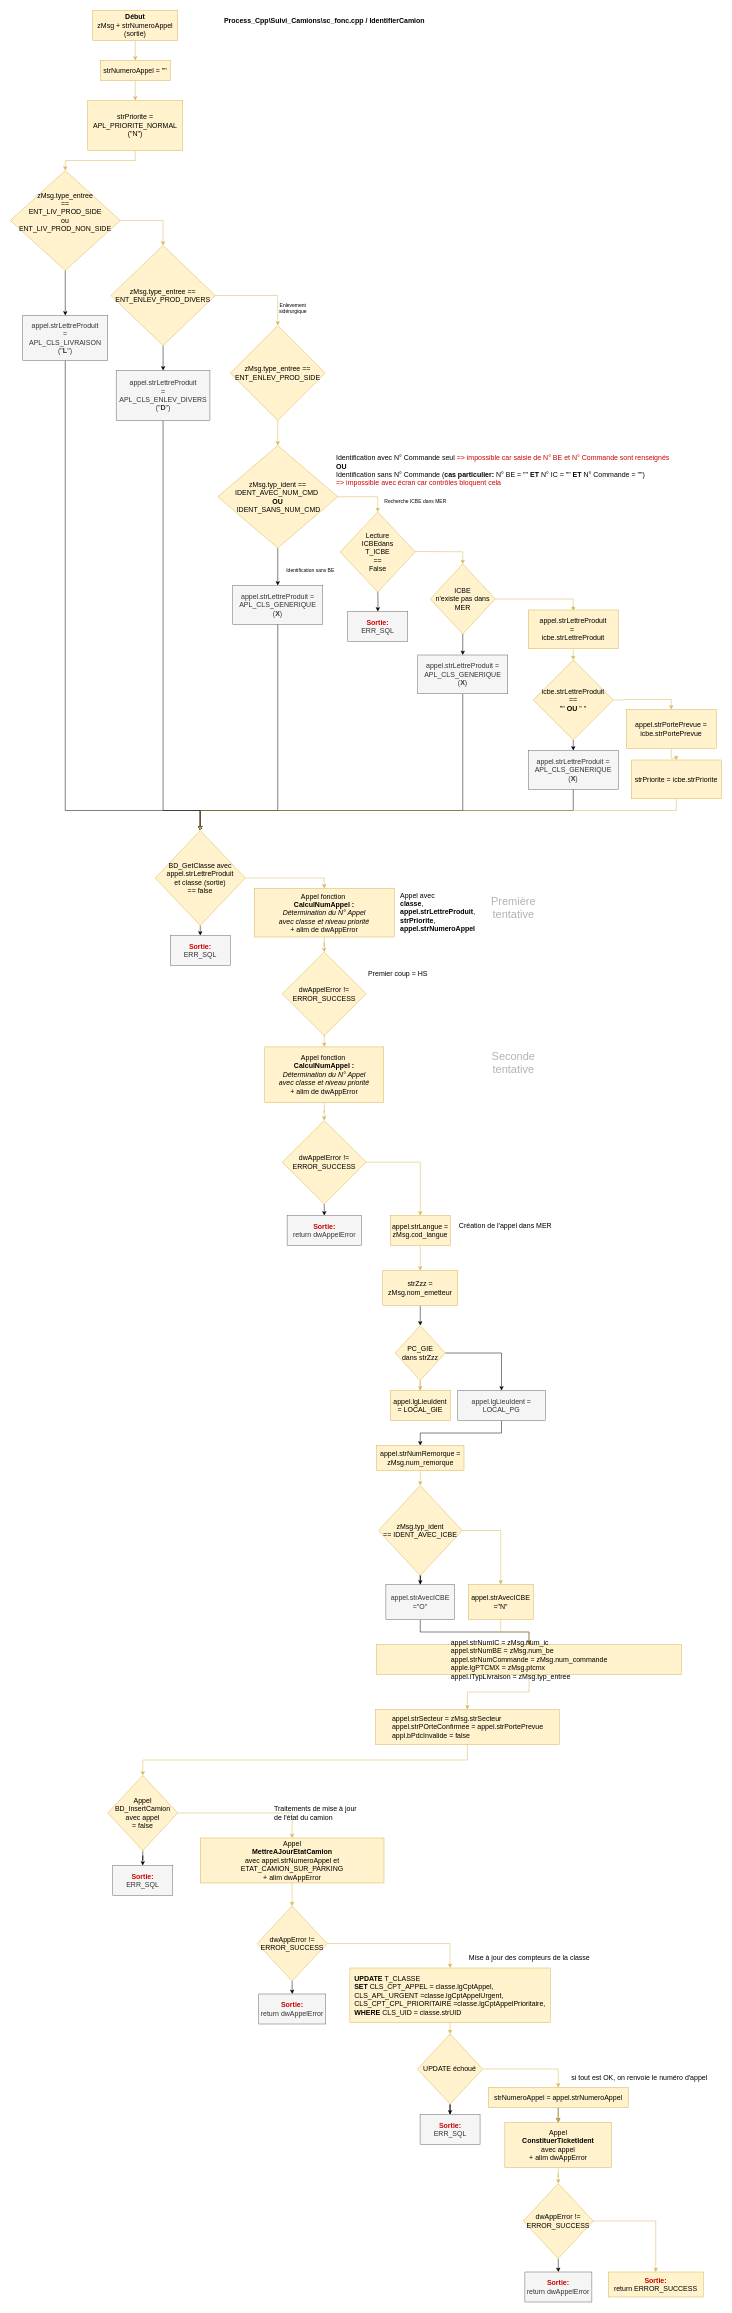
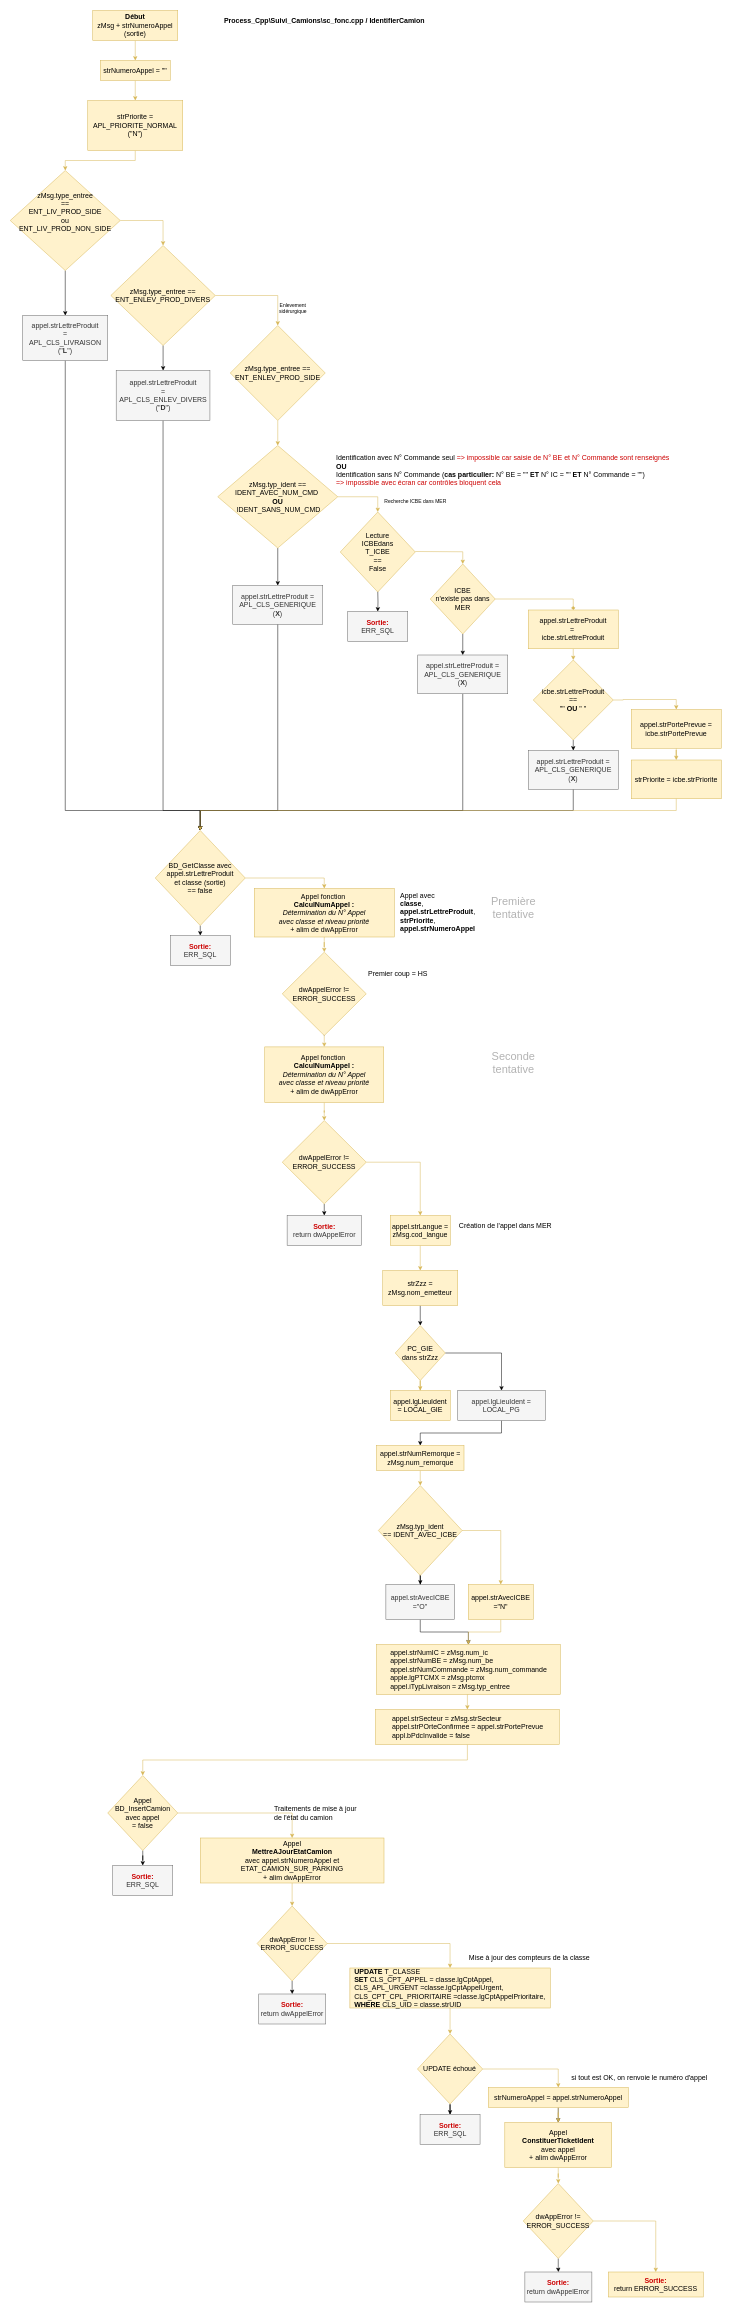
(310, 570) -> none
(671, 729) -> (676, 729)
(529, 1659) -> (468, 1669)
(450, 1995) -> (450, 1988)
